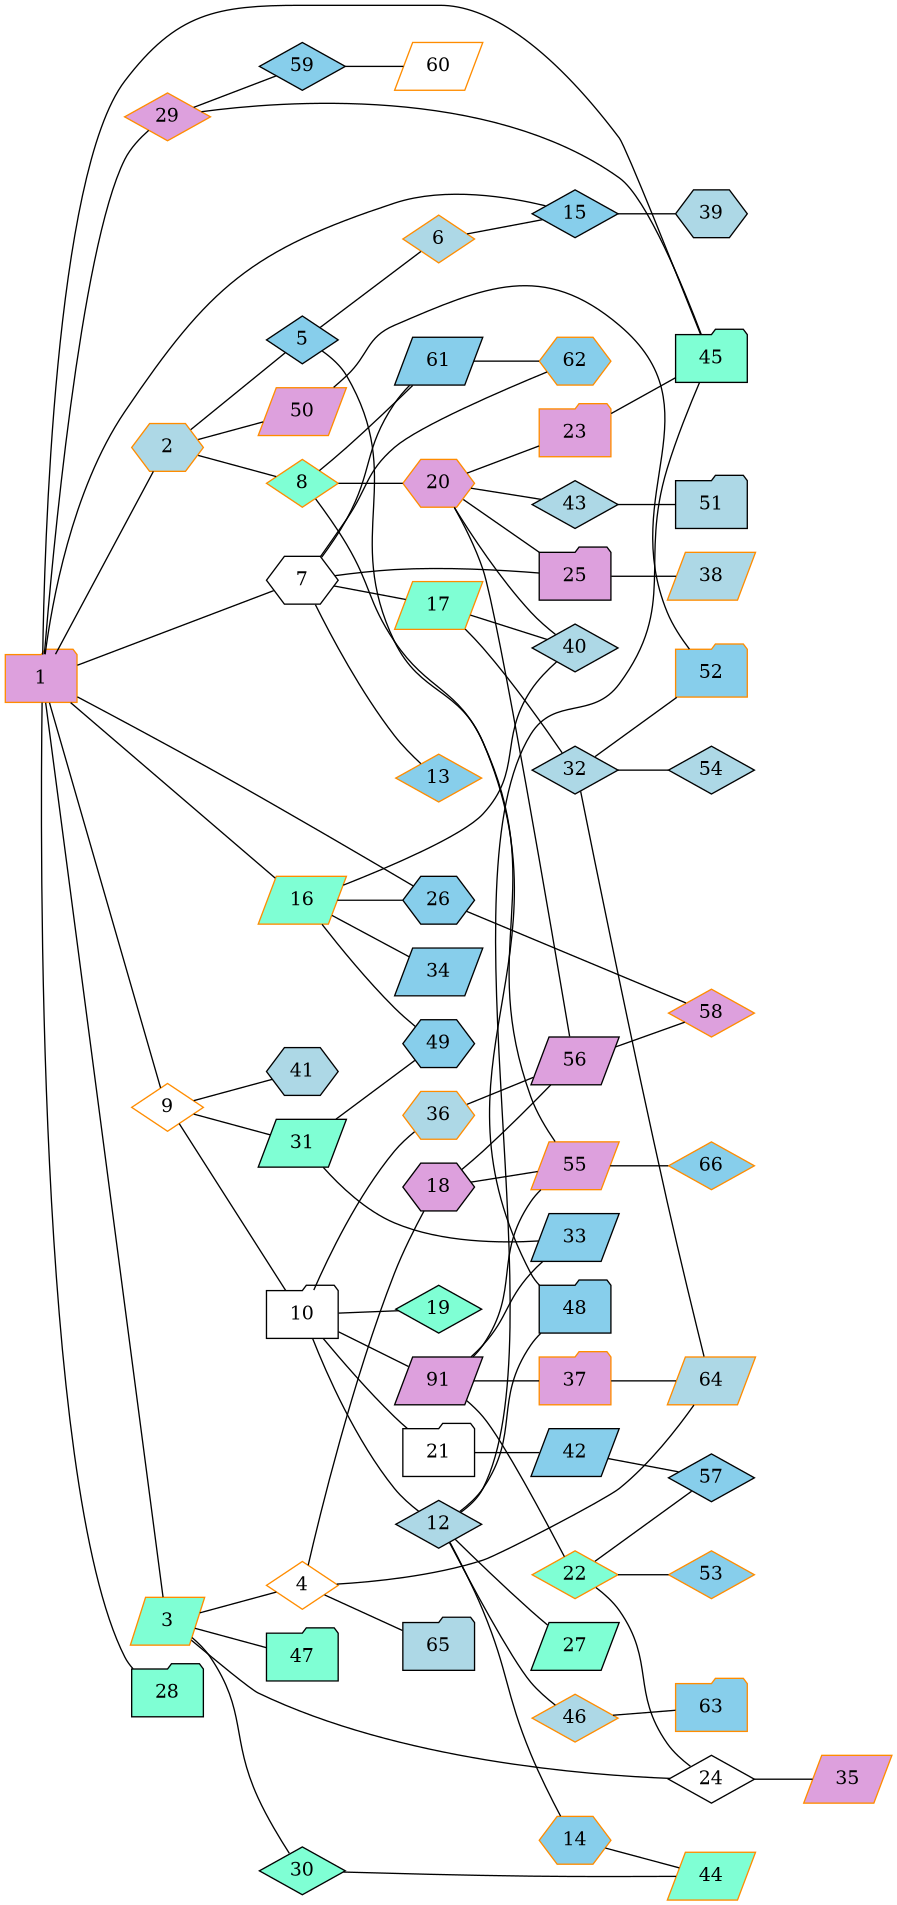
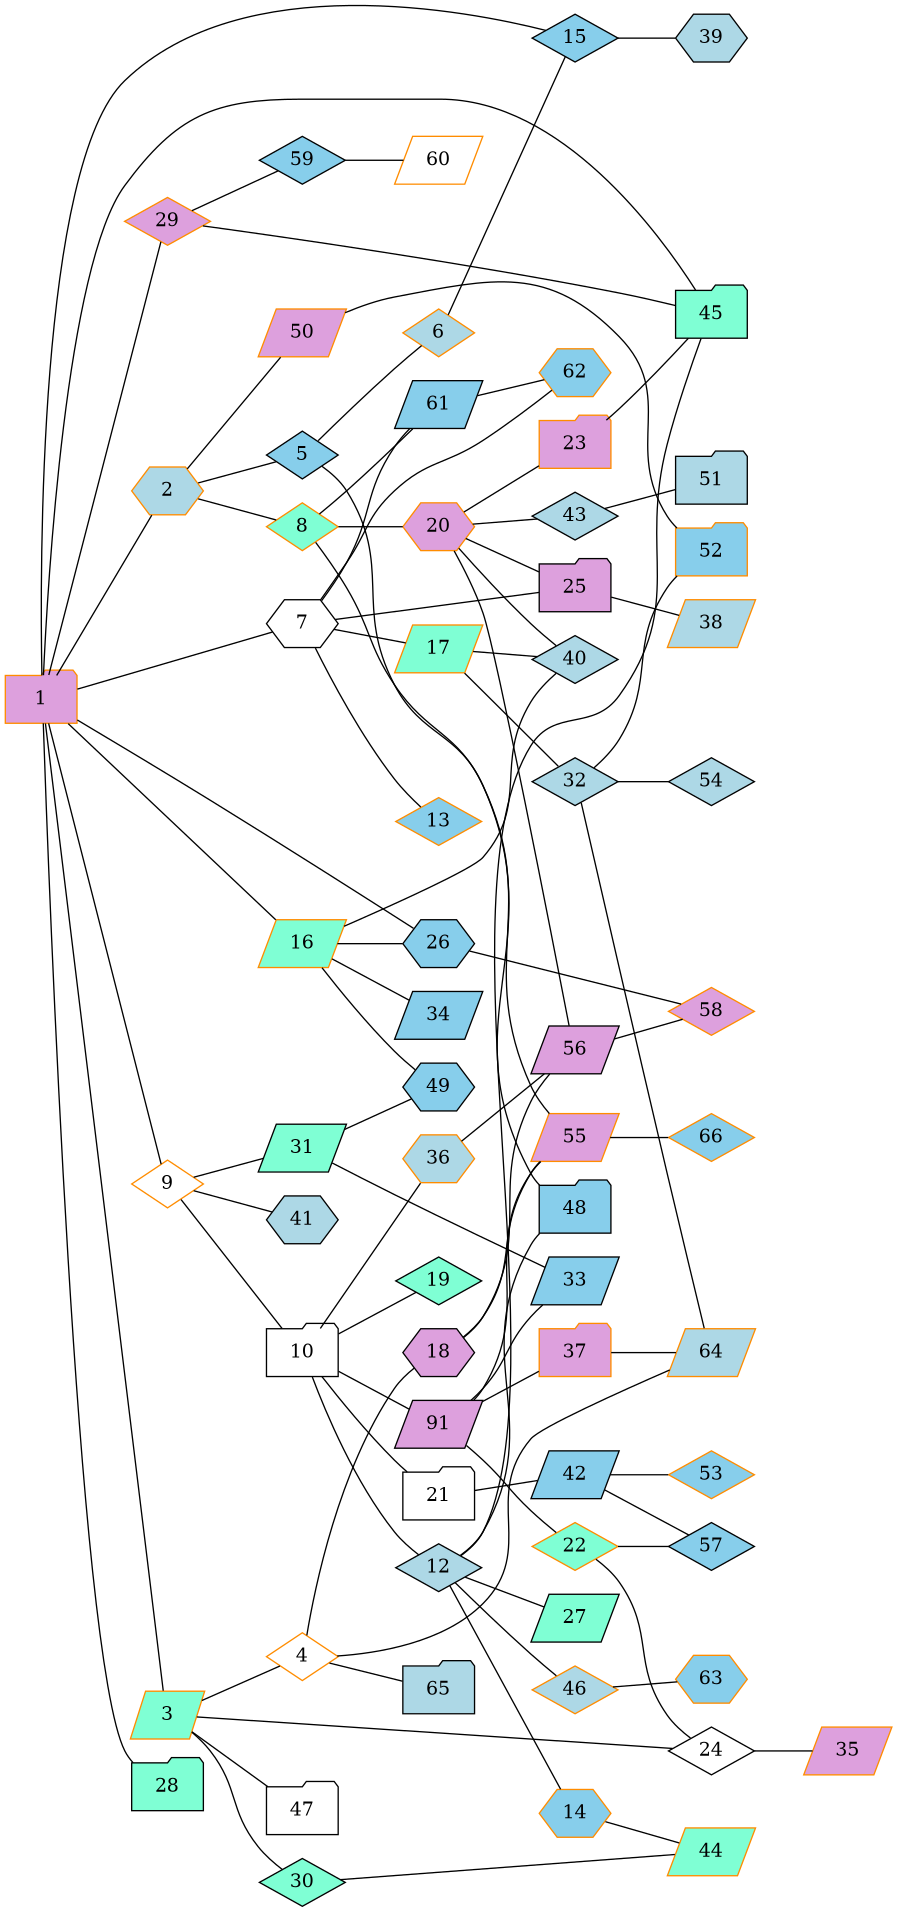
(643, 1575) -> (639, 1475)
(302, 1657) -> (302, 1811)
(711, 1708) -> (711, 1679)
